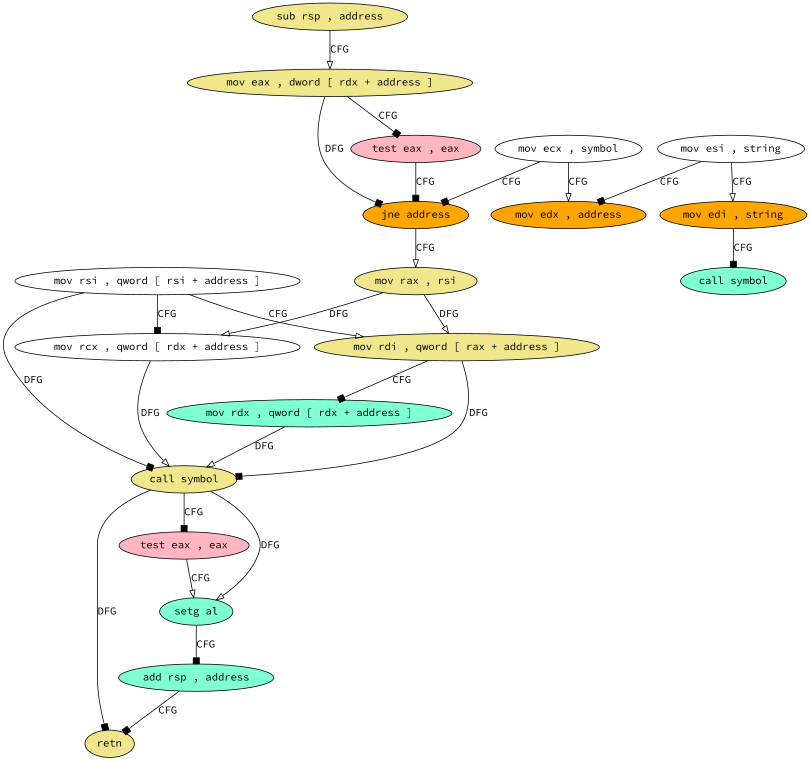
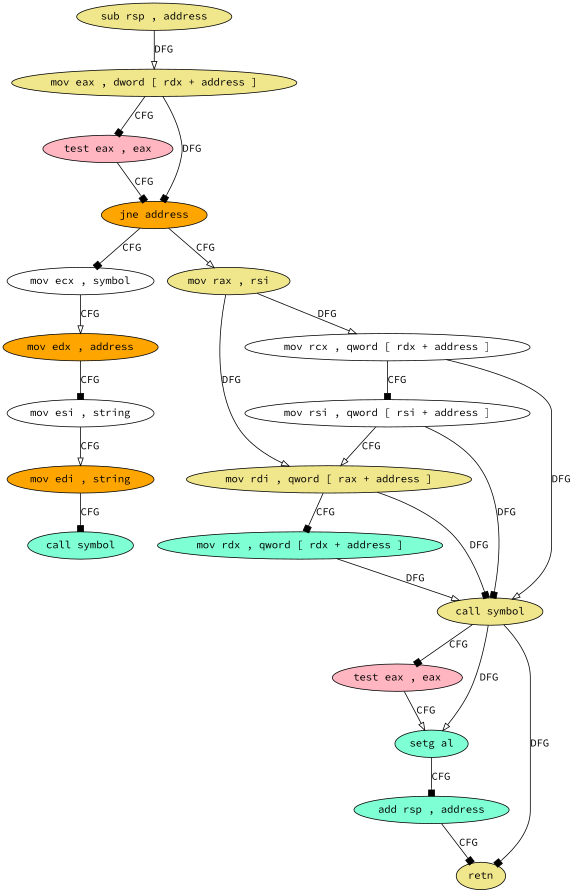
(339, 50) -> (164, 50)
(495, 181) -> (121, 245)
(653, 181) -> (81, 376)
(158, 310) -> (387, 376)
